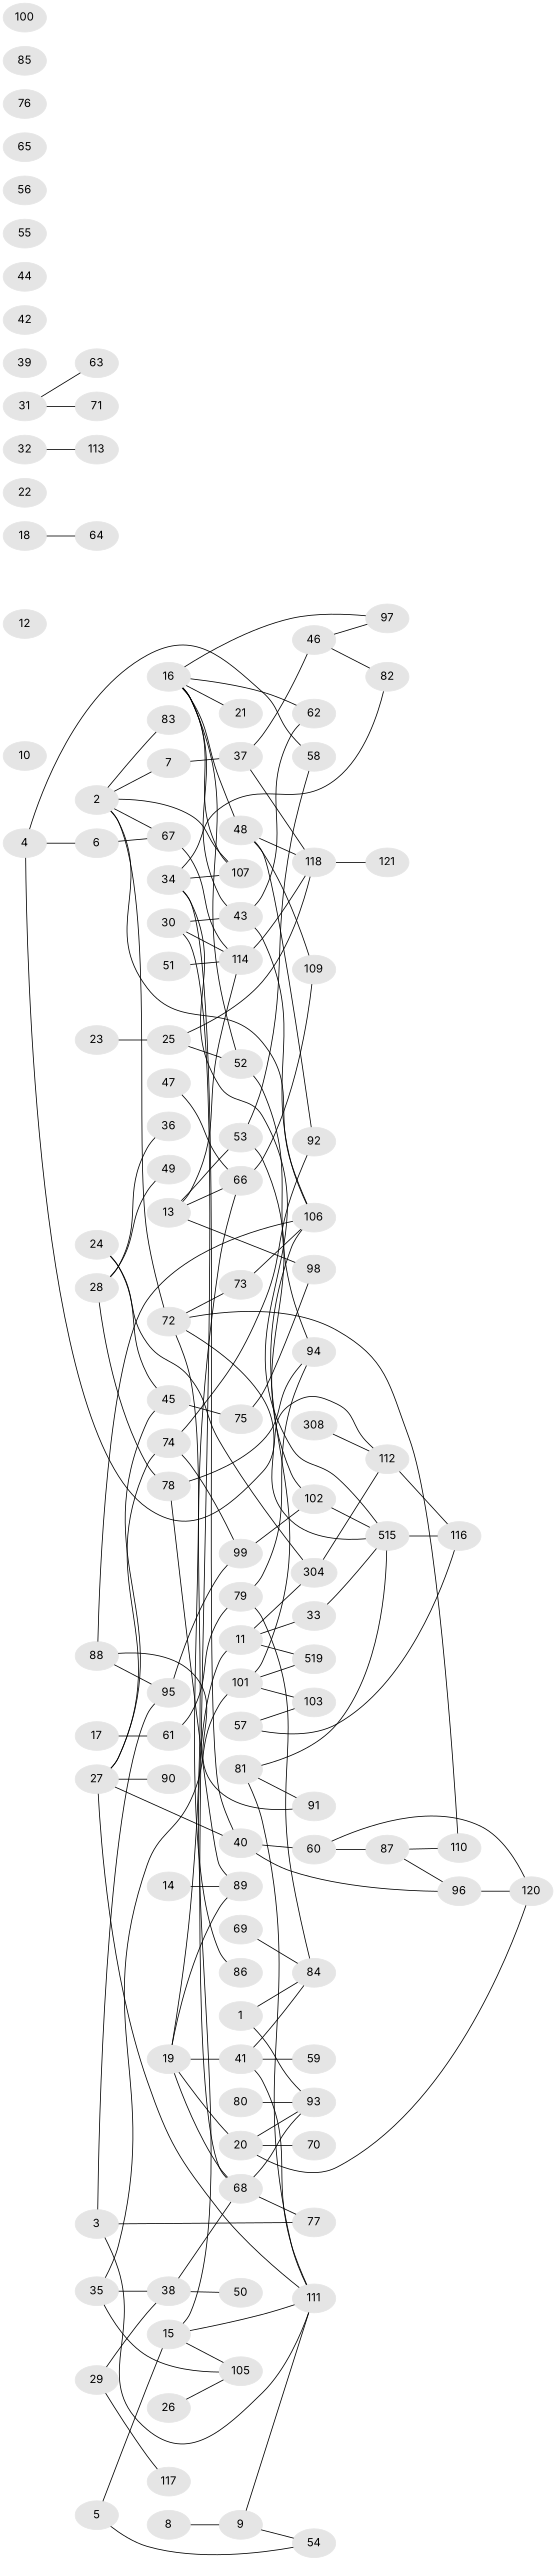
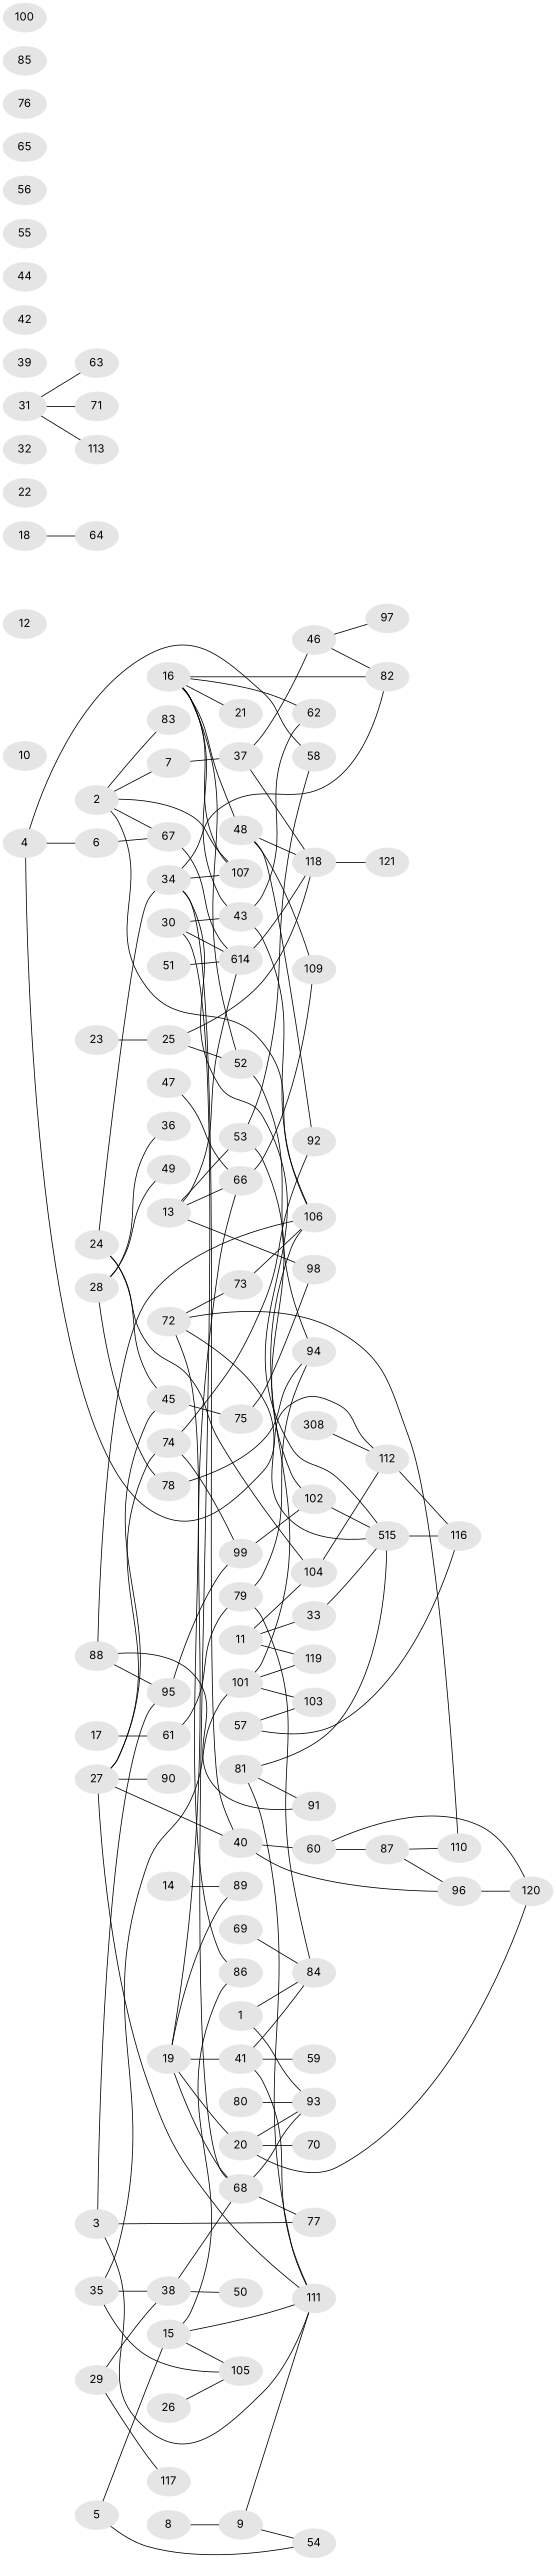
(61, 450) -> (61, 428)
(271, 624) -> (278, 677)
(241, 960) -> (241, 960)
(142, 1058) -> none
none -> (120, 1059)
(314, 1573) -> (314, 1573)
(314, 1659) -> (314, 1659)
(190, 1661) -> none
(205, 1987) -> (205, 2154)
